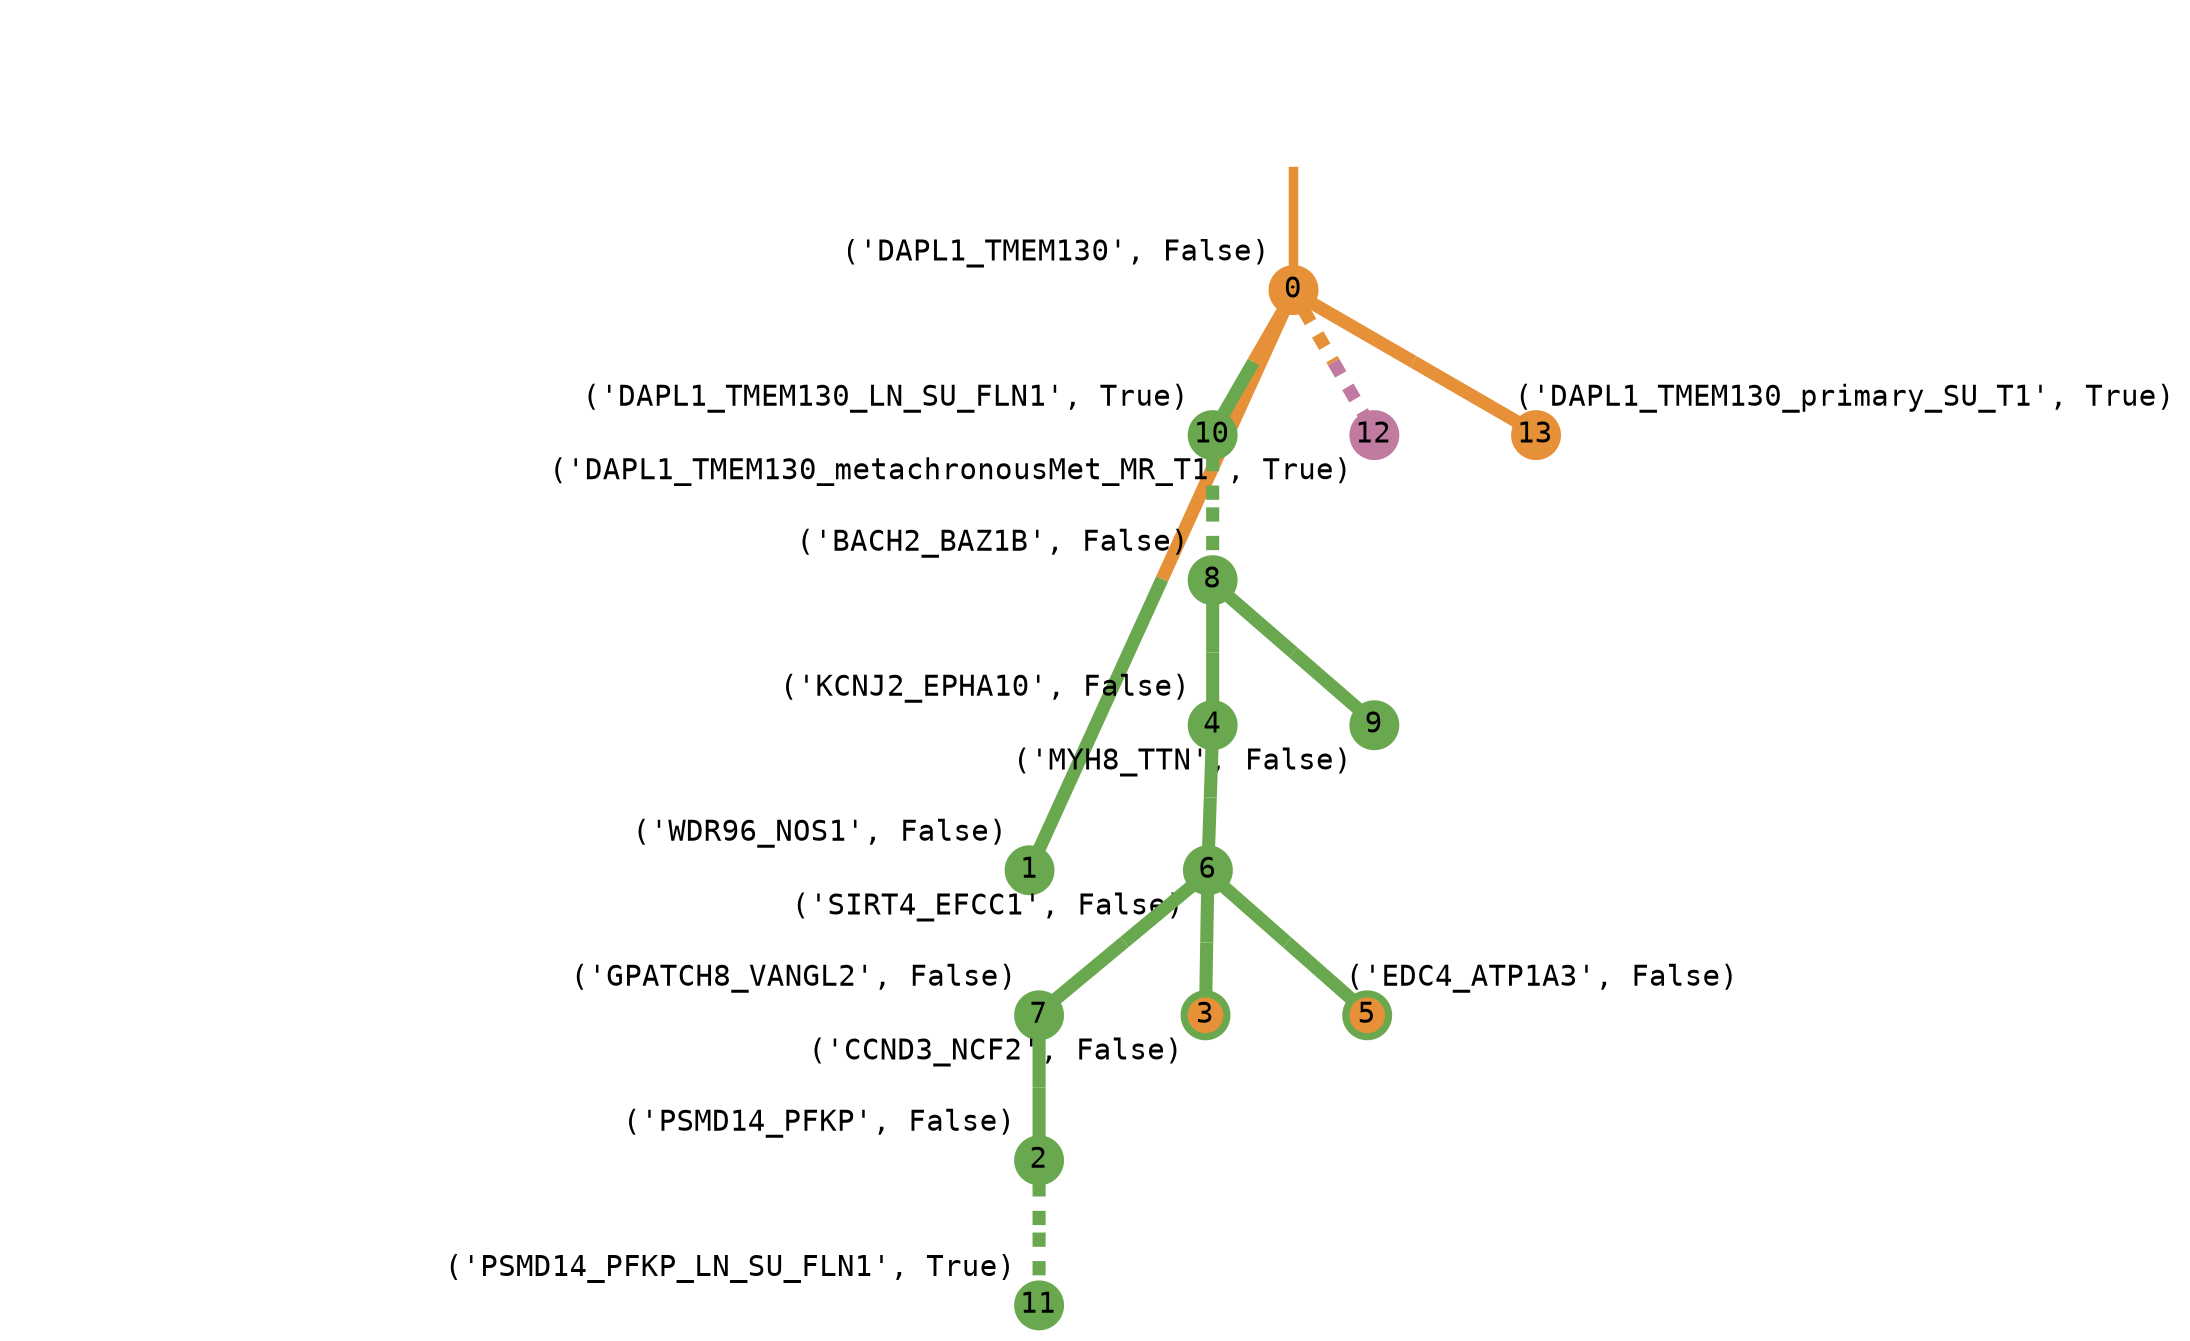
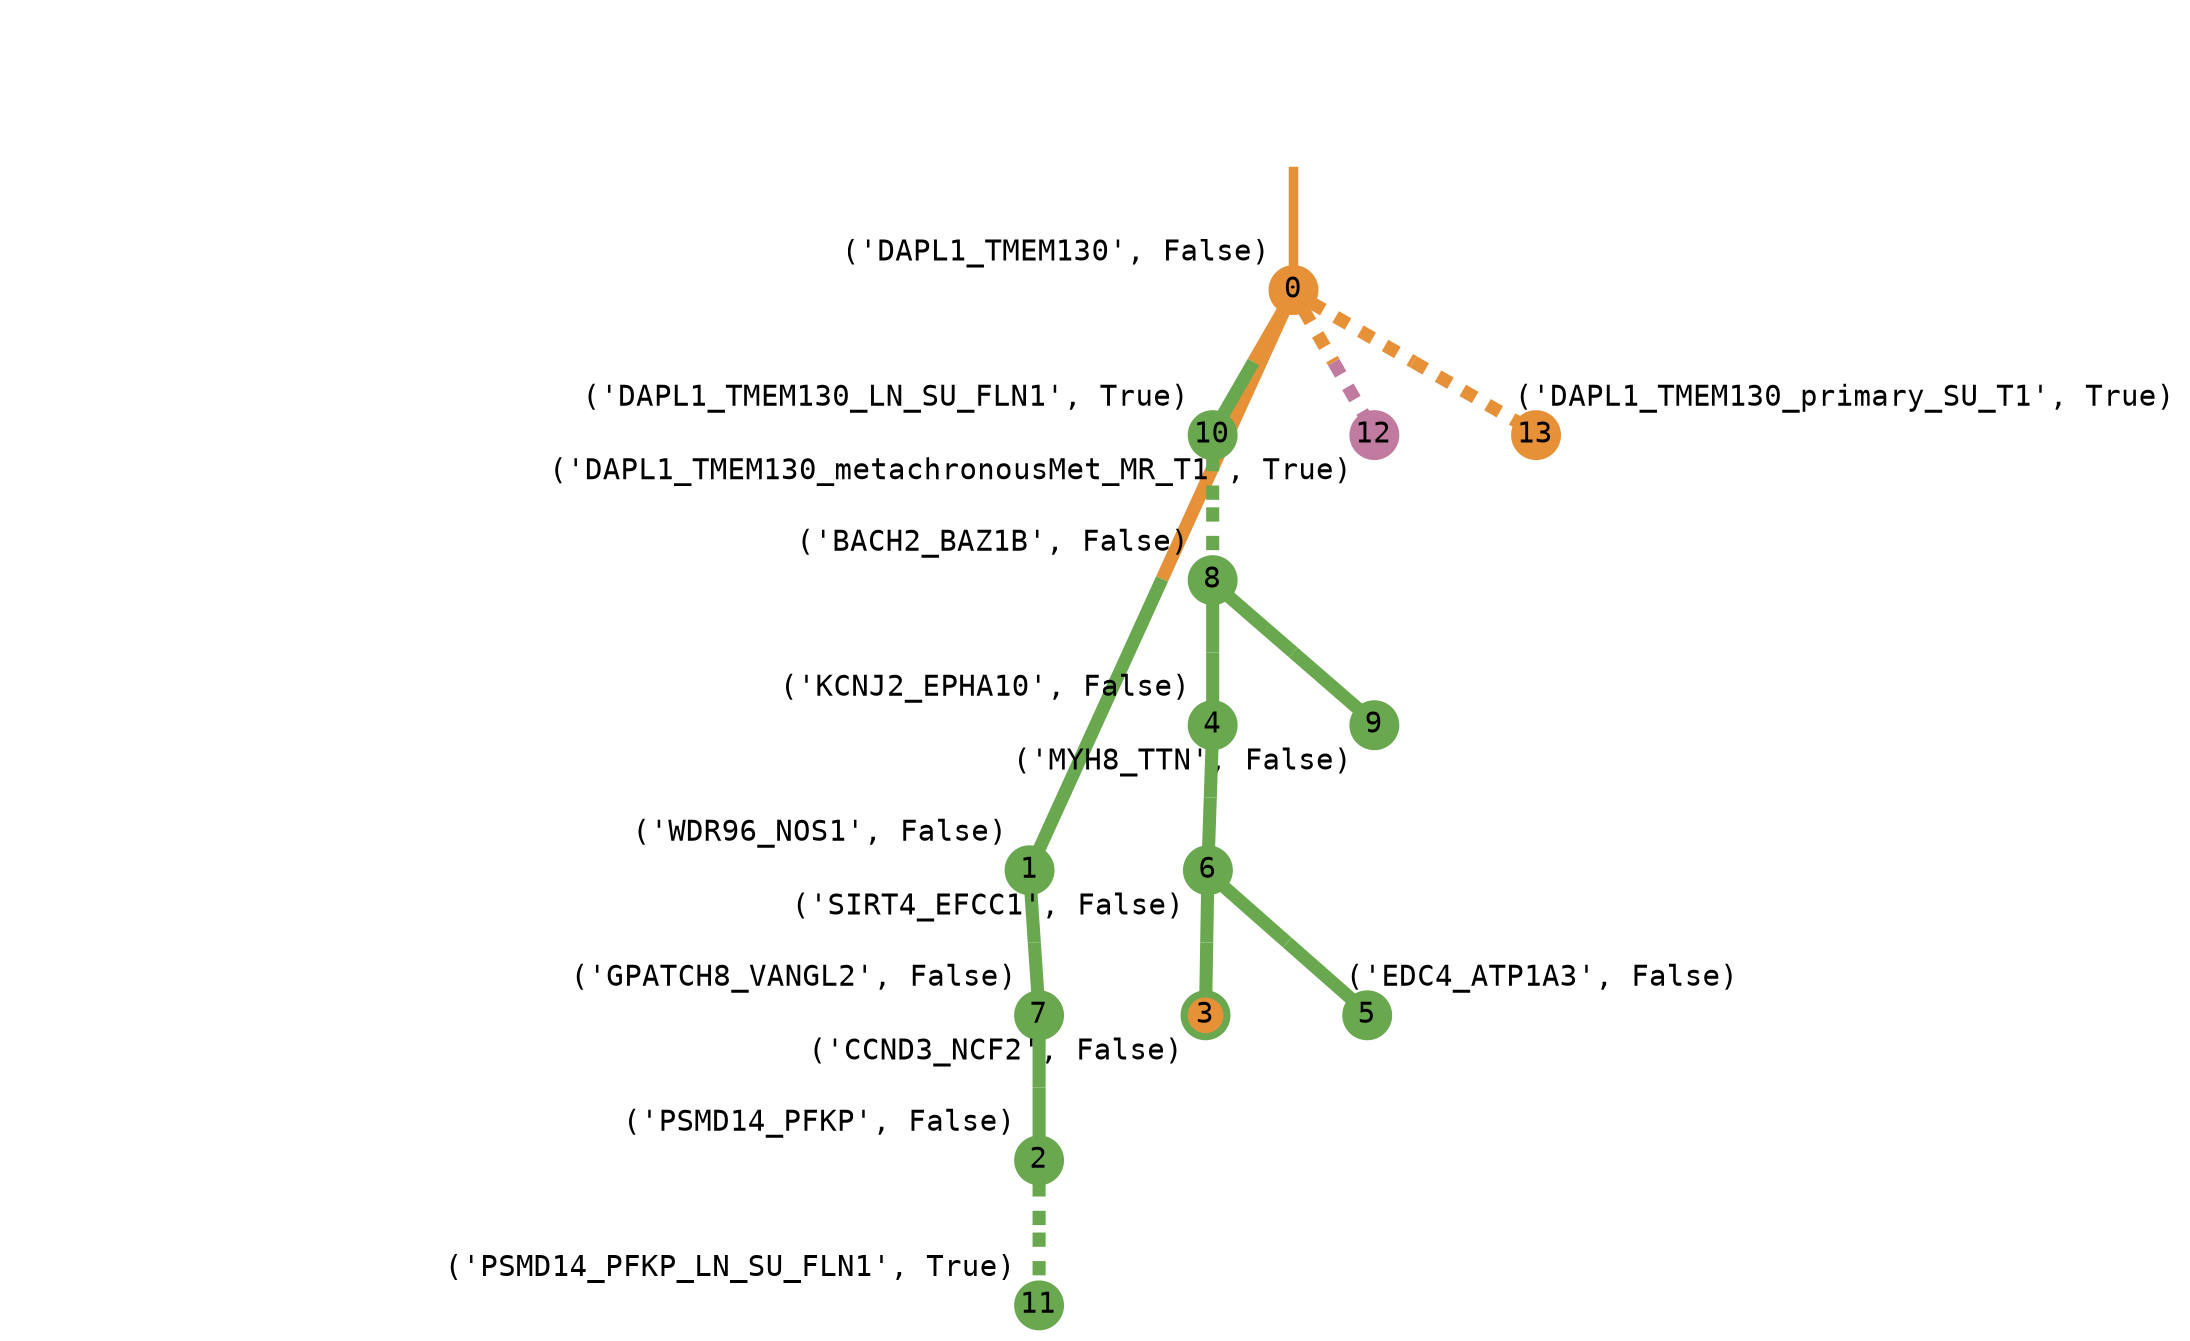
(1414, 362) -> (1414, 362)
(1124, 942) -> (1034, 943)
(1367, 1015) -> (1367, 1015)
